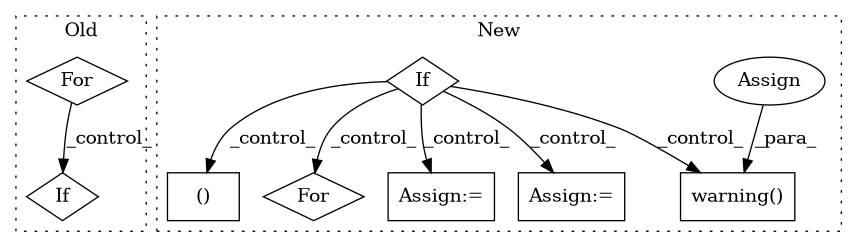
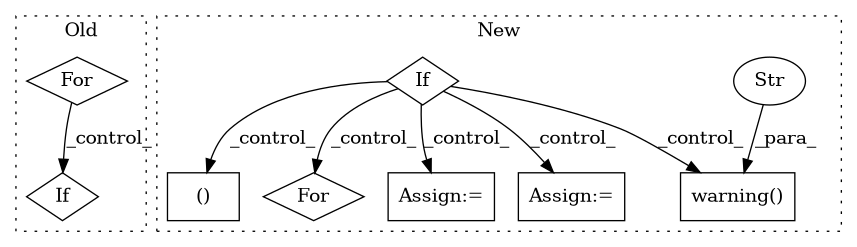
(770, 81) -> (770, 81)
